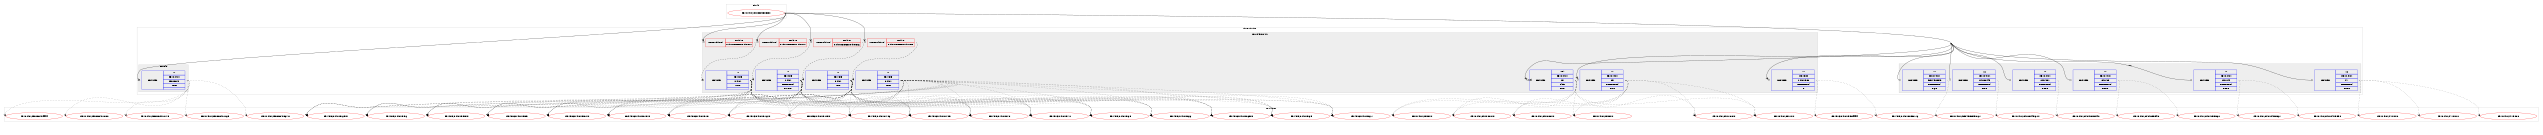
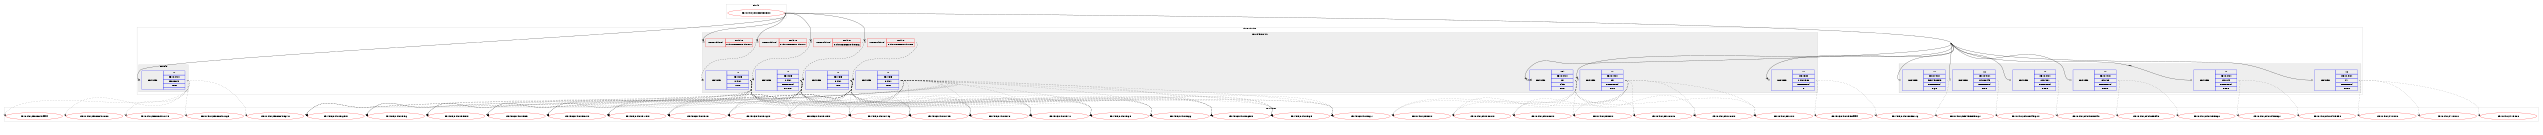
(756, 13) -> (756, 13)
(638, 116) -> (638, 116)
none -> (1664, 116)
